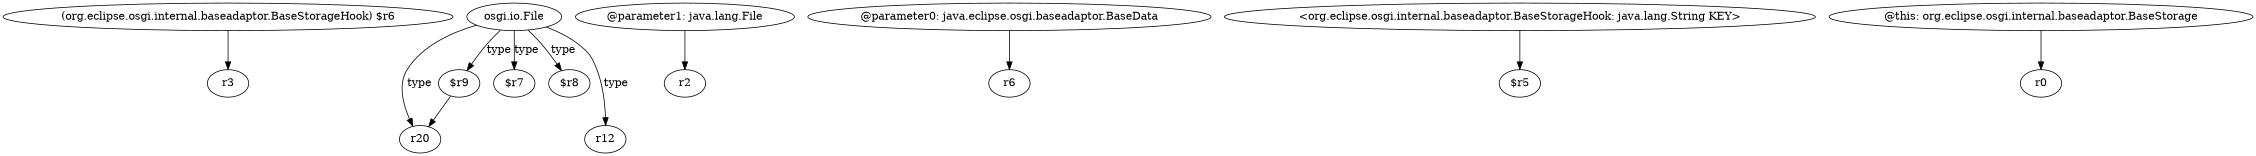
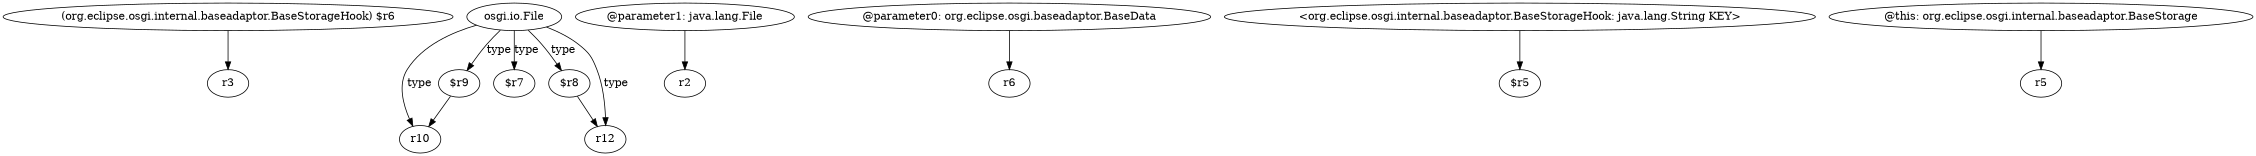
(1009, 17) -> (1009, 17)
(2041, 83) -> (2041, 83)
none -> (585, 108)
(420, 139) -> (420, 139)
